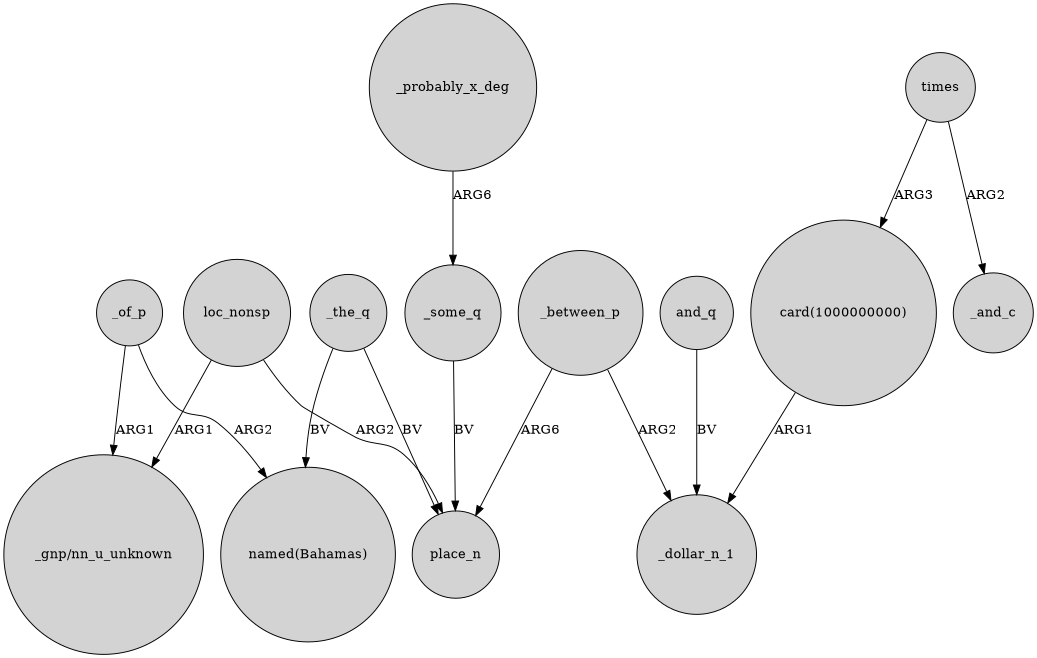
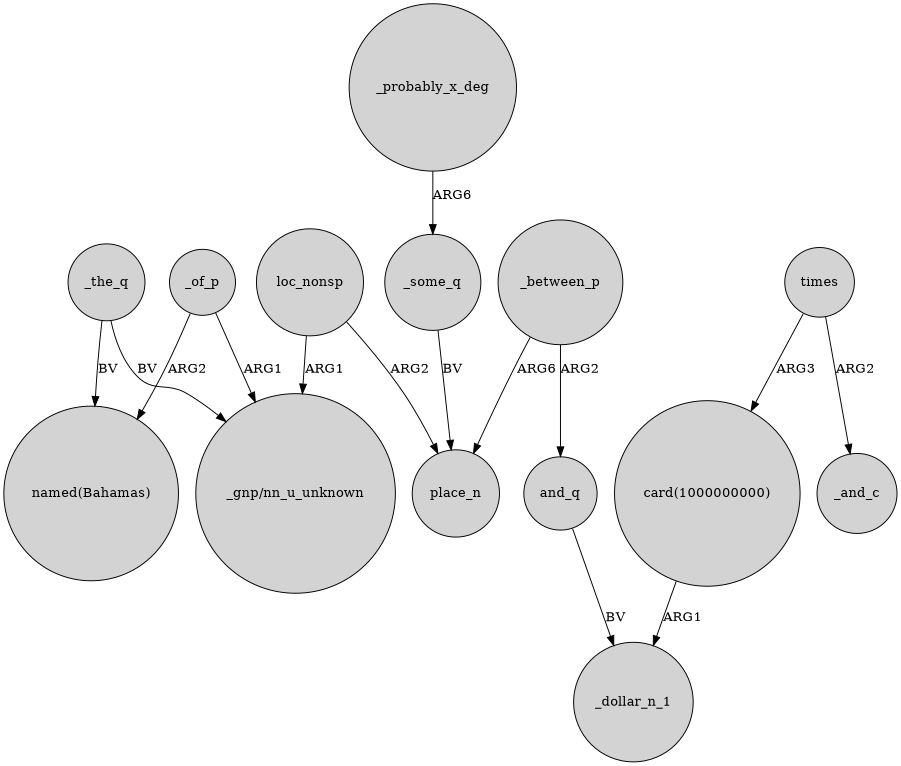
(399, 427) -> (150, 385)
(637, 430) -> (560, 396)
